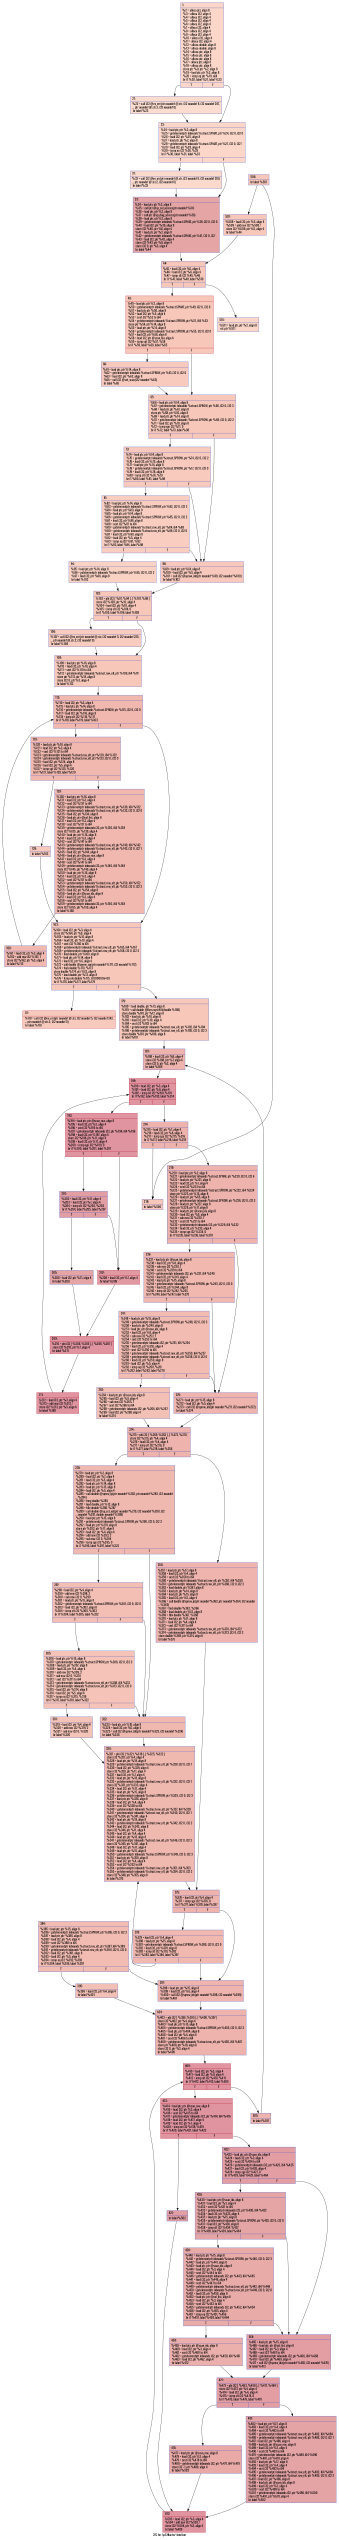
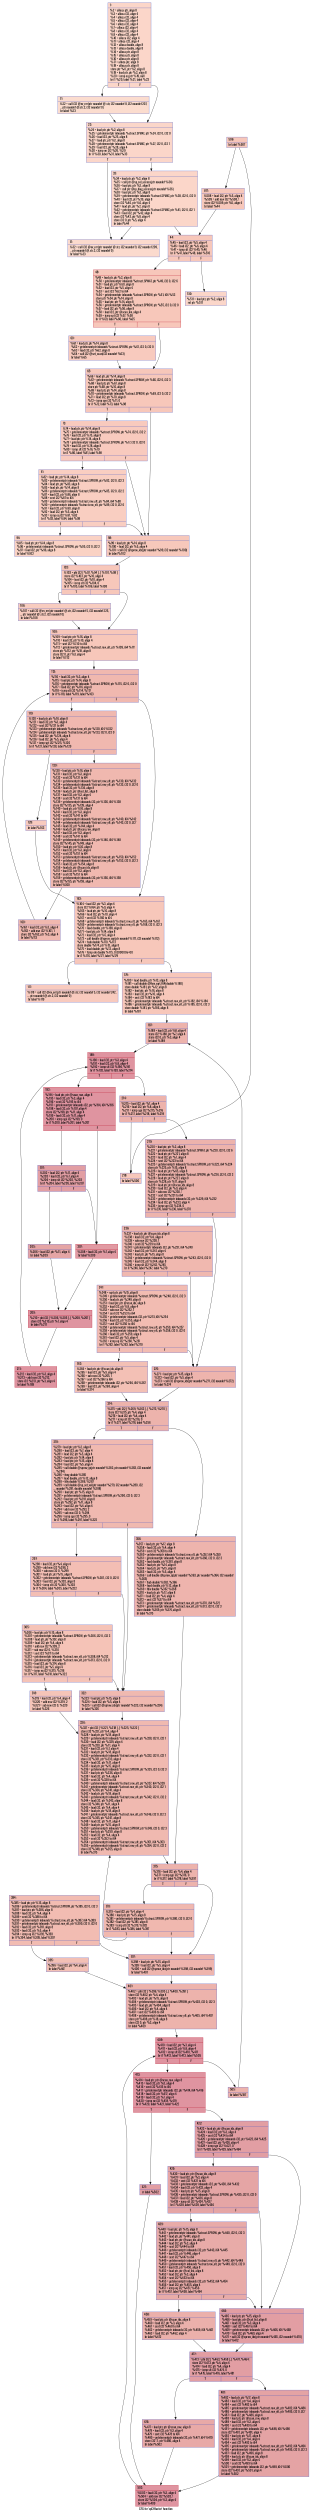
(176, 192) -> (127, 232)
(176, 225) -> (154, 199)
(69, 1020) -> (72, 993)
(140, 1319) -> (118, 1293)
